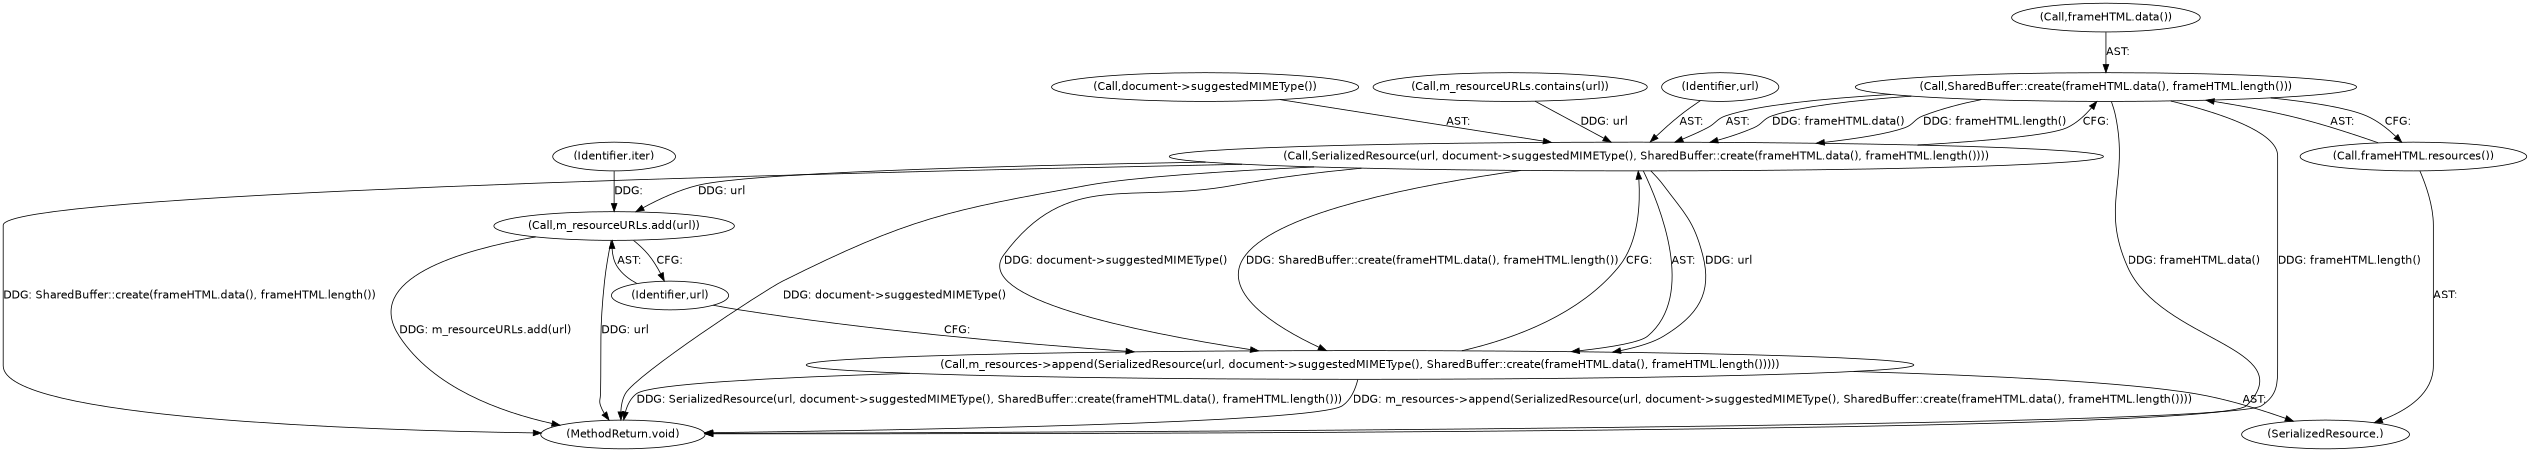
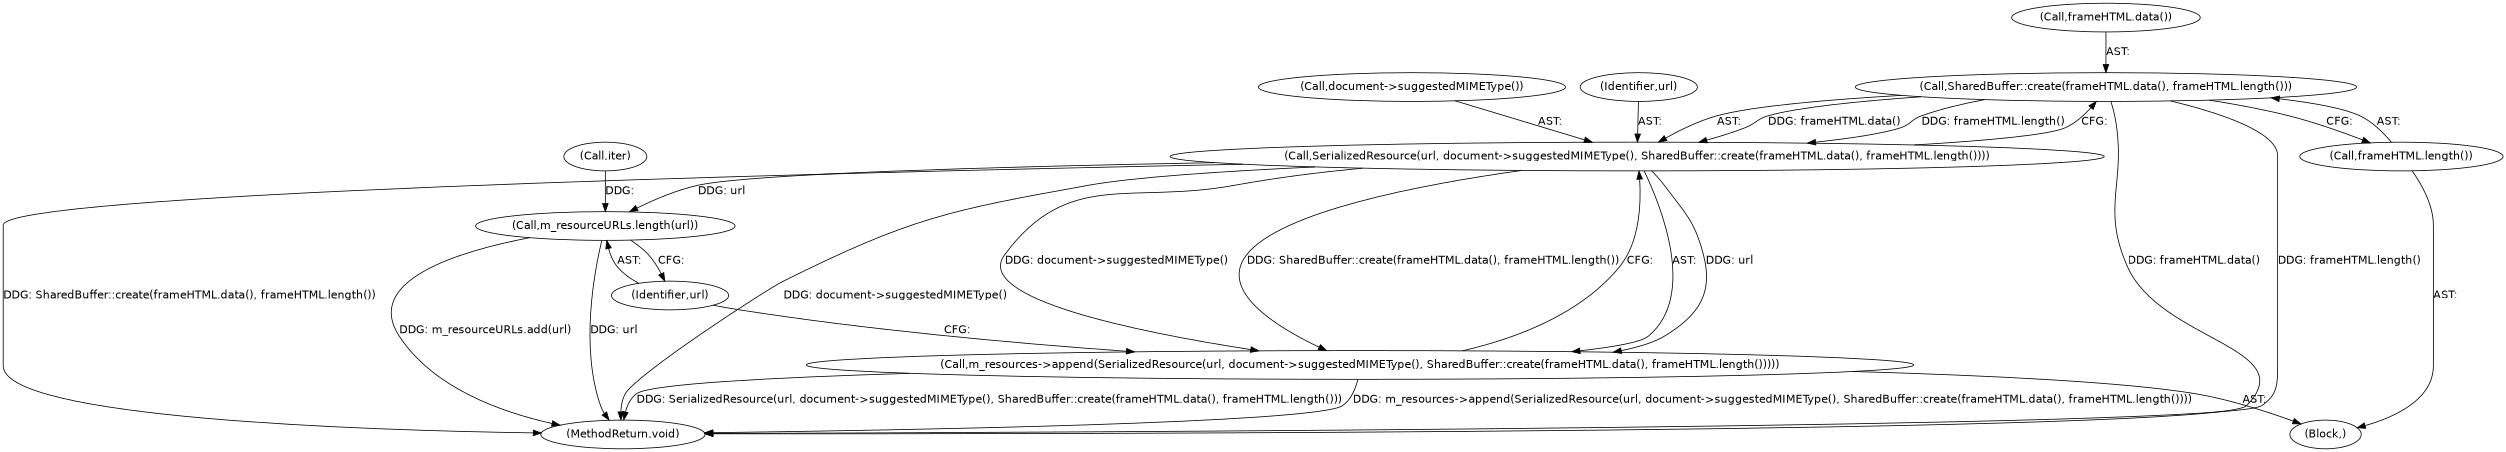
(1510, 87) -> none
(614, 157) -> (605, 157)
(2413, 157) -> (2401, 157)
(614, 226) -> (605, 226)
(2326, 434) -> (2326, 434)
